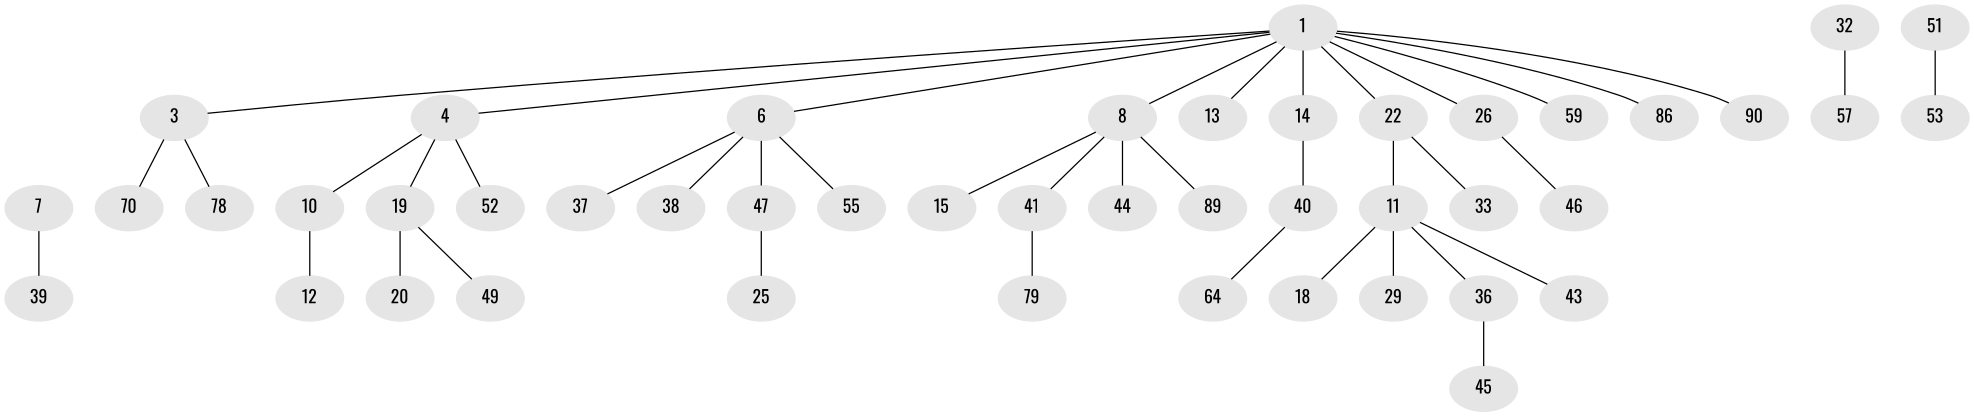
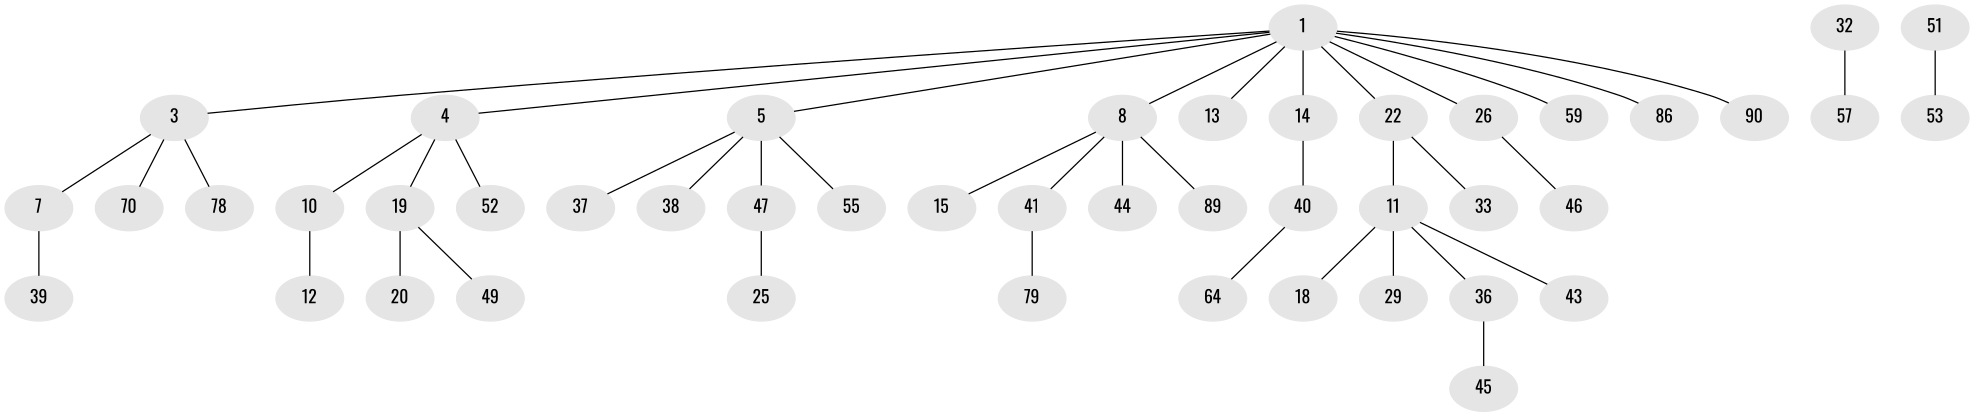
(761, 118) -> (761, 118)
none -> (106, 163)
